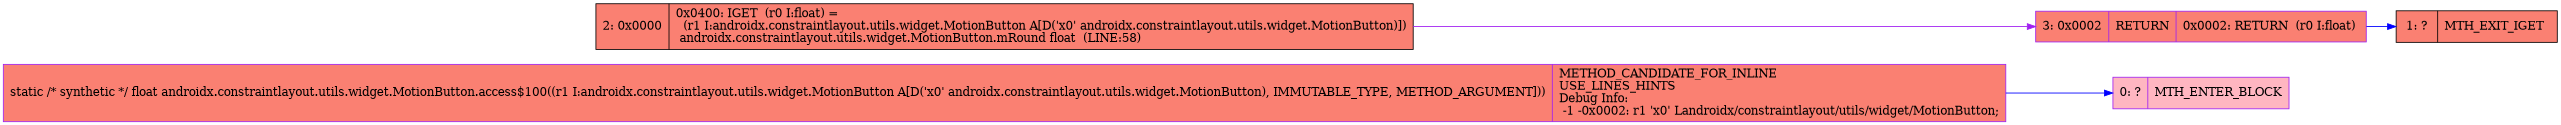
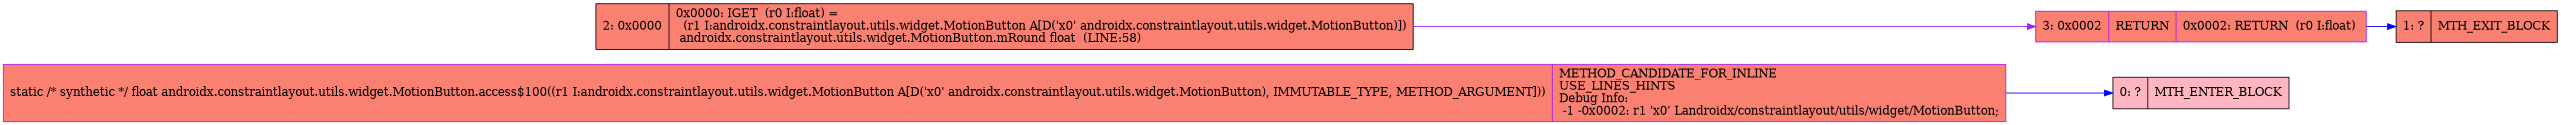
(759, 14) -> (759, 14)
(2494, 26) -> (2494, 26)
(2201, 93) -> (2201, 93)
